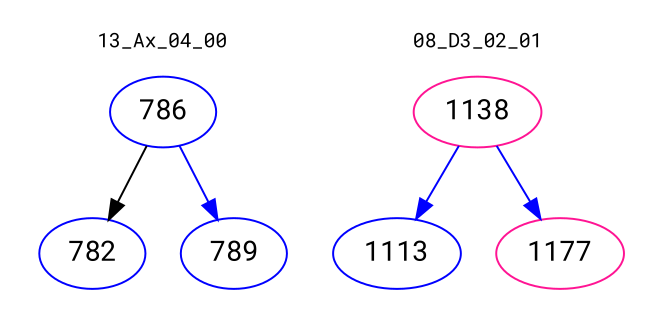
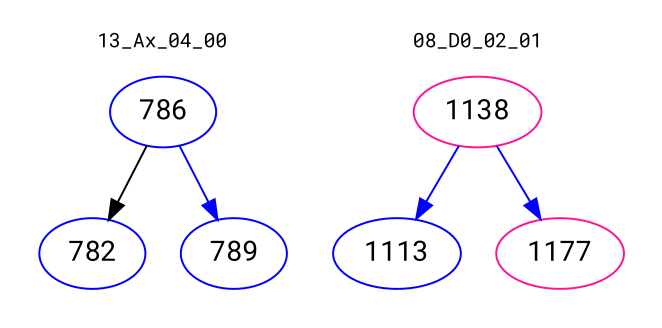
(479, 42) -> (479, 42)
